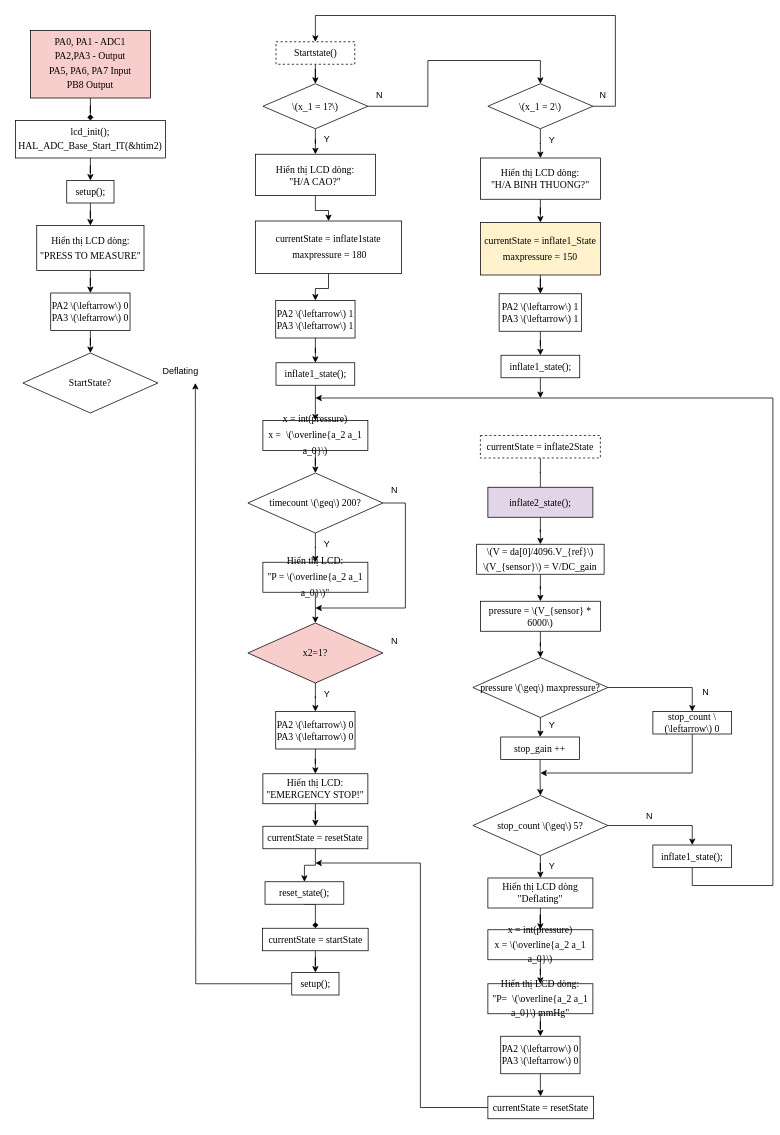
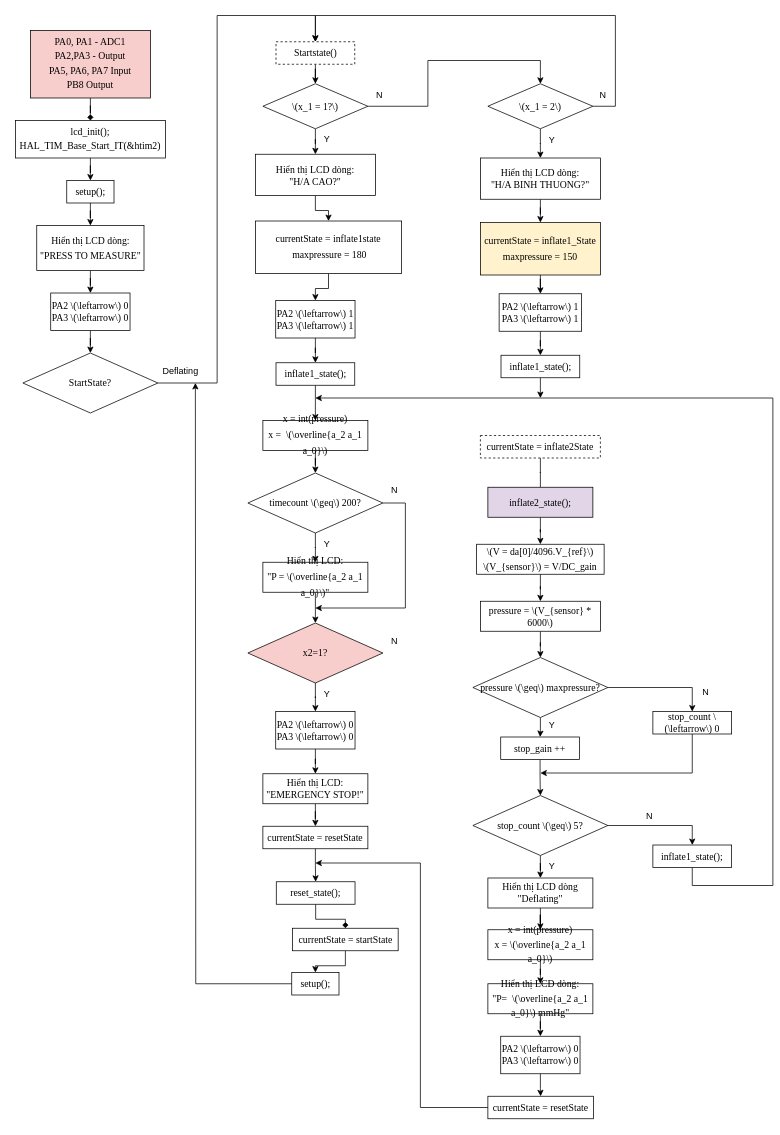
(90, 139) -> (90, 139)
none -> (217, 181)
(304, 893) -> (316, 893)
(315, 939) -> (345, 939)
